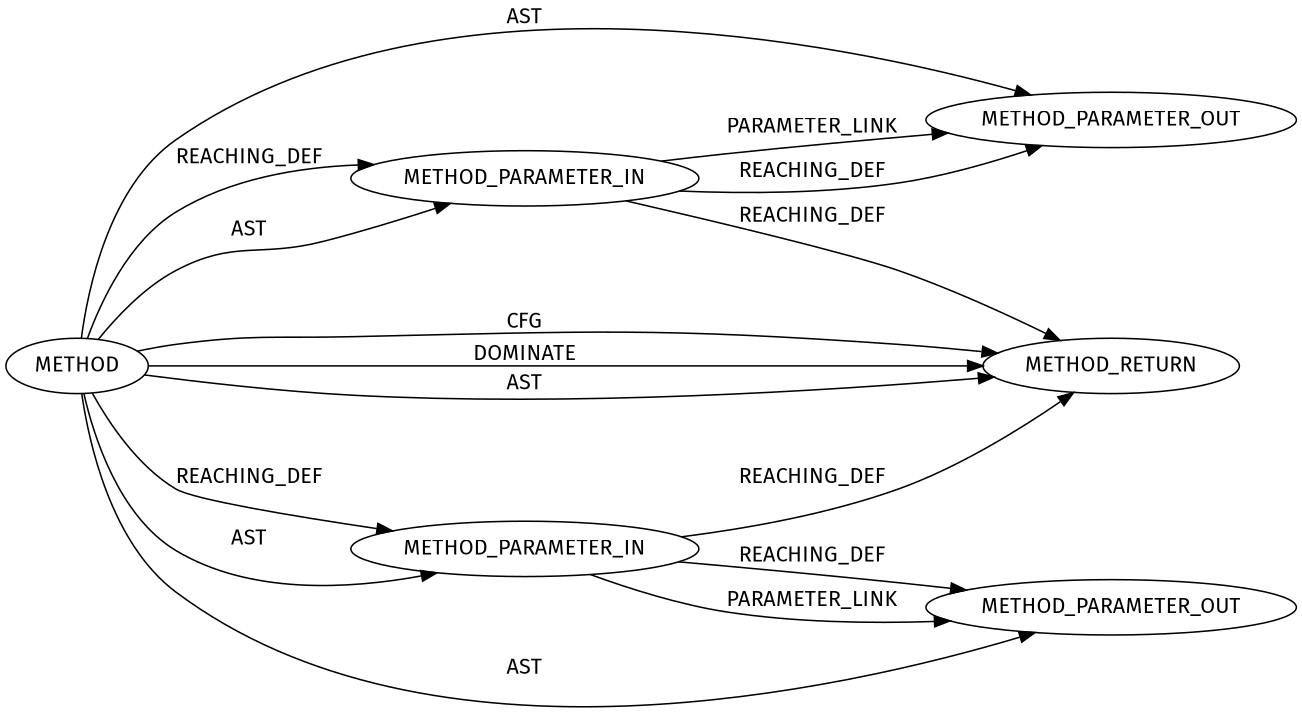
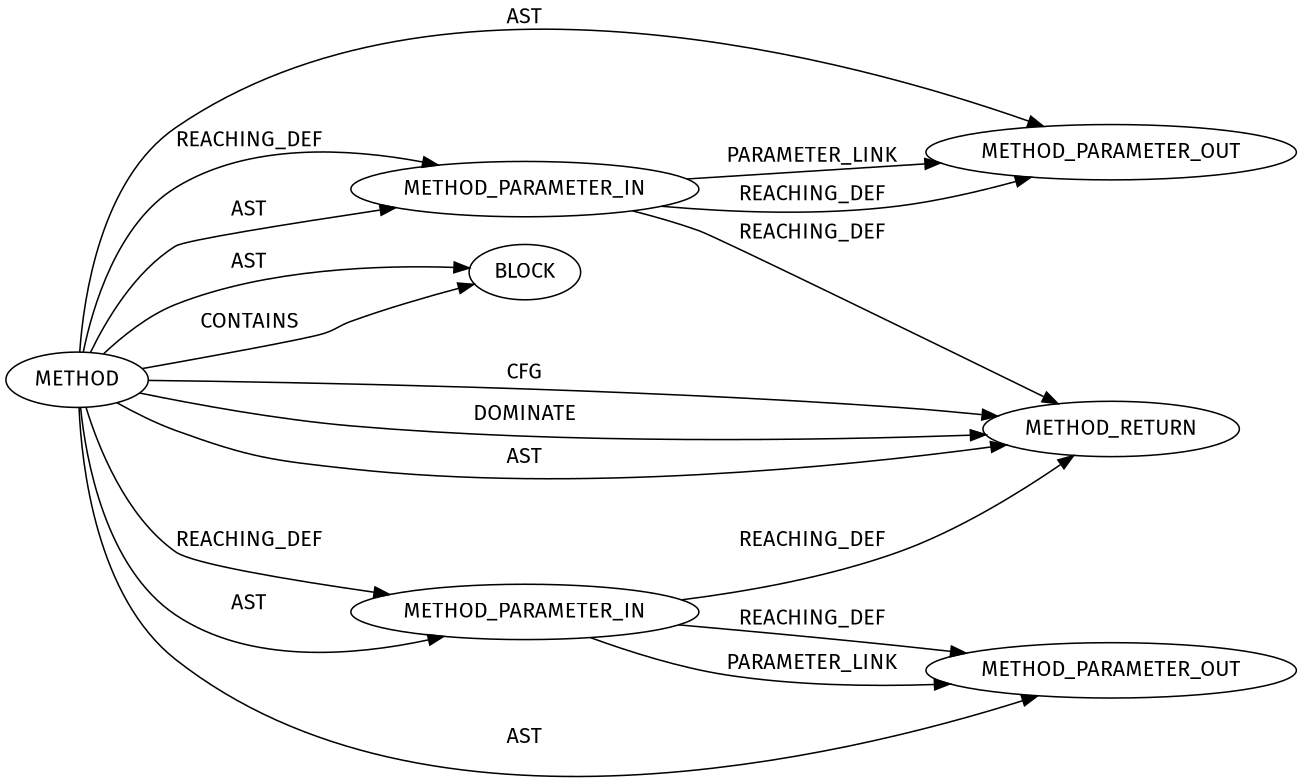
none -> (525, 272)
